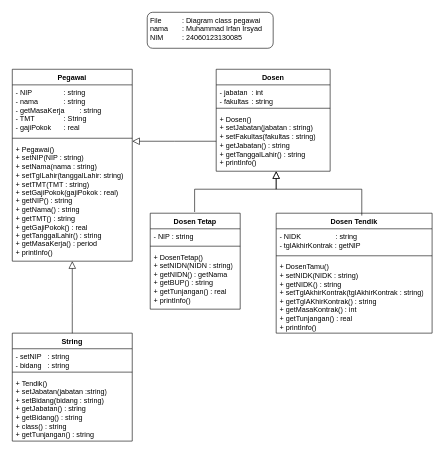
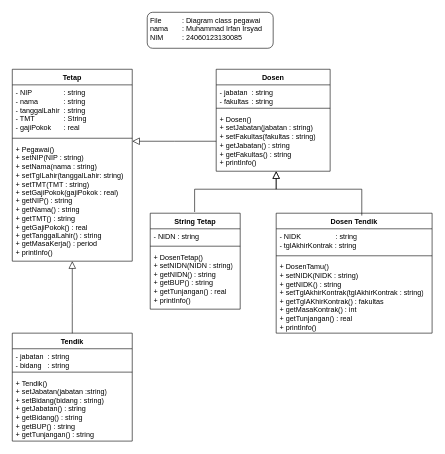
(72, 78) -> (72, 78)
(254, 98) -> (254, 98)
(59, 111) -> (57, 111)
(274, 150) -> (274, 150)
(195, 222) -> (195, 222)
(177, 237) -> (179, 237)
(327, 242) -> (326, 242)
(196, 284) -> (196, 284)
(355, 302) -> (355, 302)
(72, 342) -> (72, 342)
(46, 362) -> (48, 362)
(71, 410) -> (71, 410)
